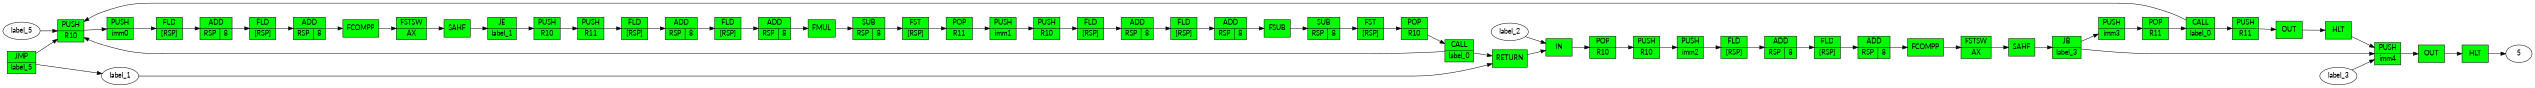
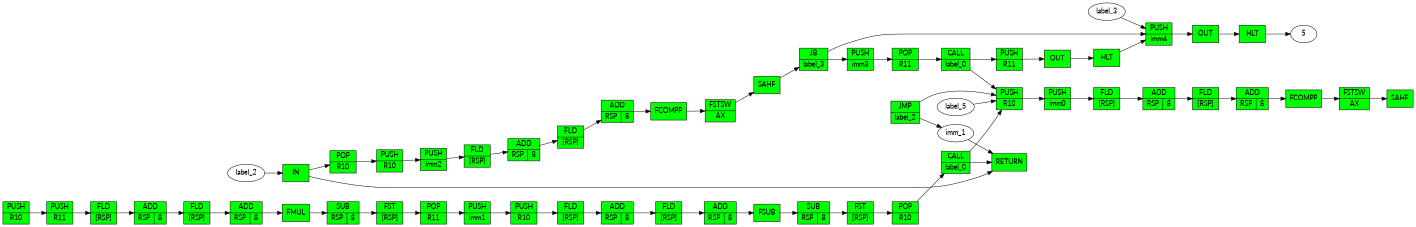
(502, 28) -> none
(1534, 53) -> (649, 188)
(22, 68) -> (905, 118)
(120, 76) -> (956, 133)
